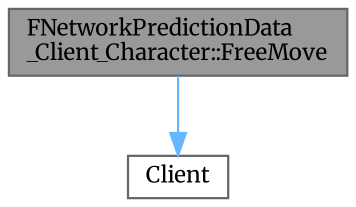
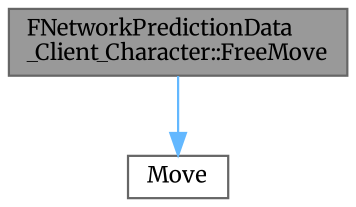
(178, 177) -> (178, 177)
